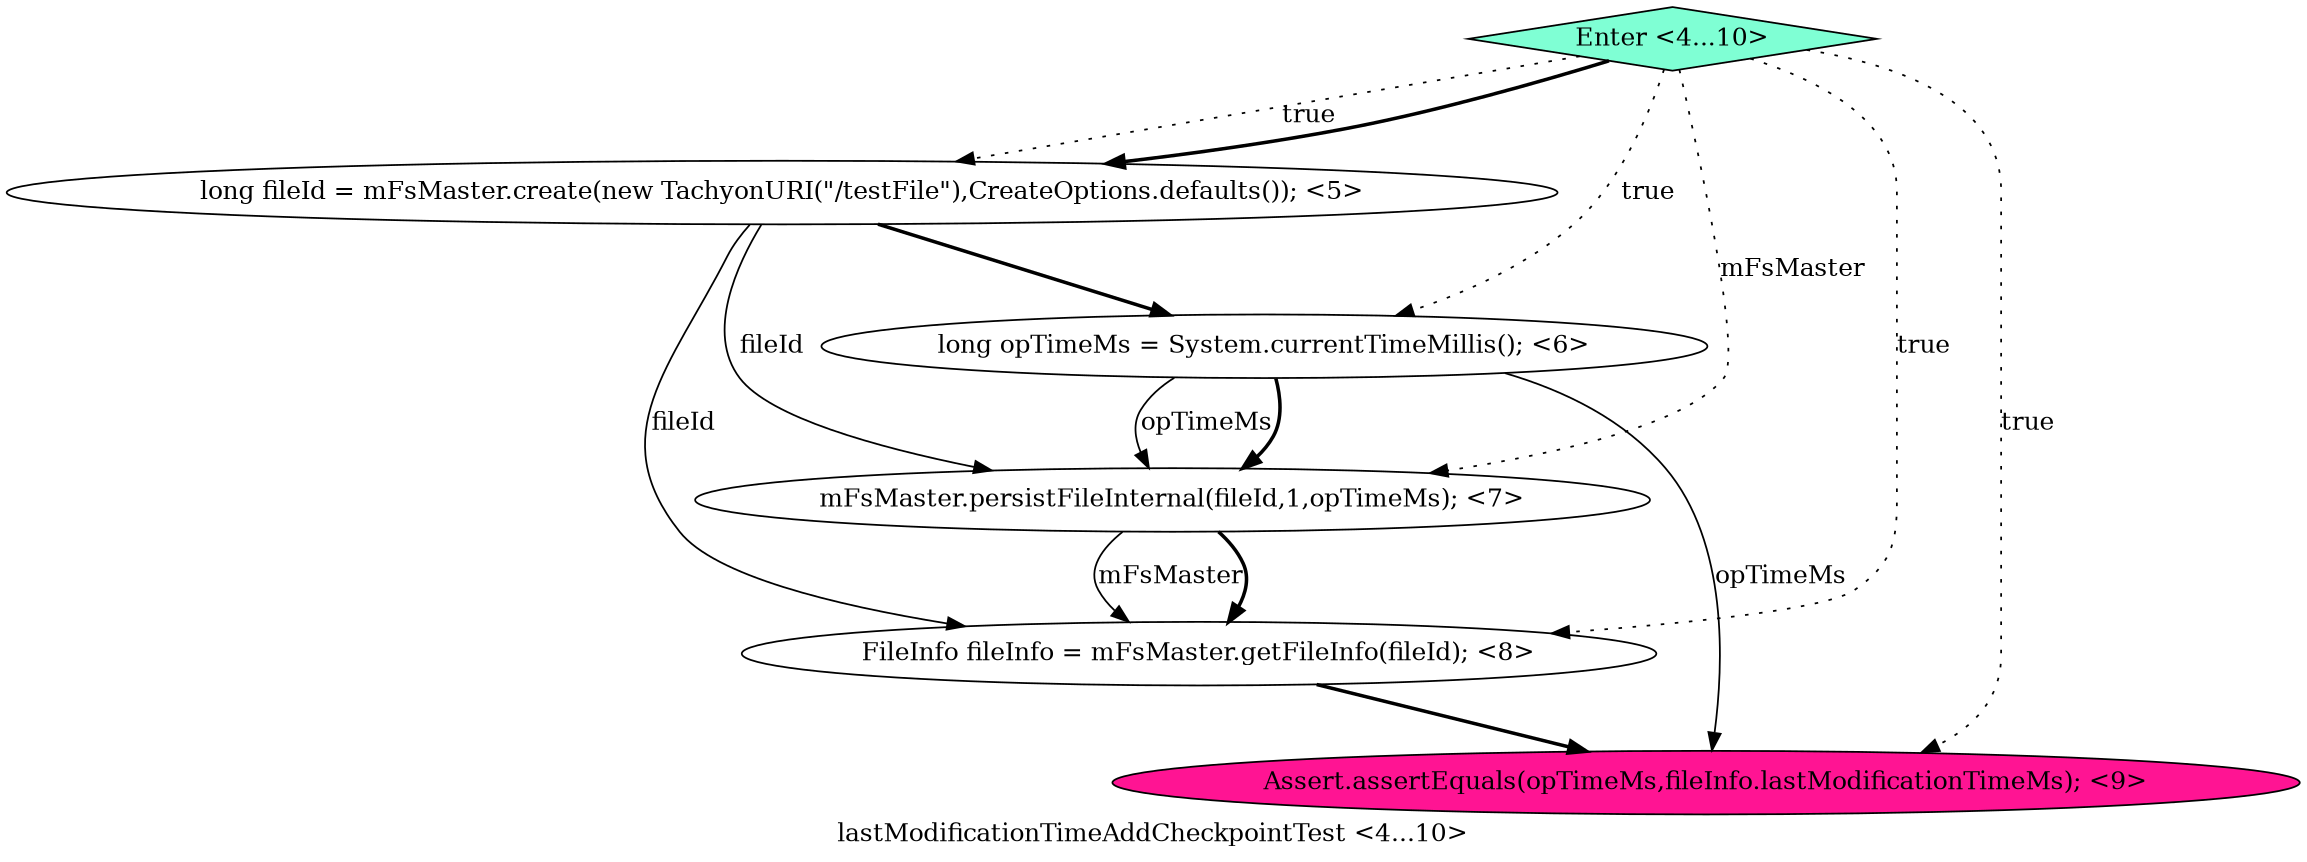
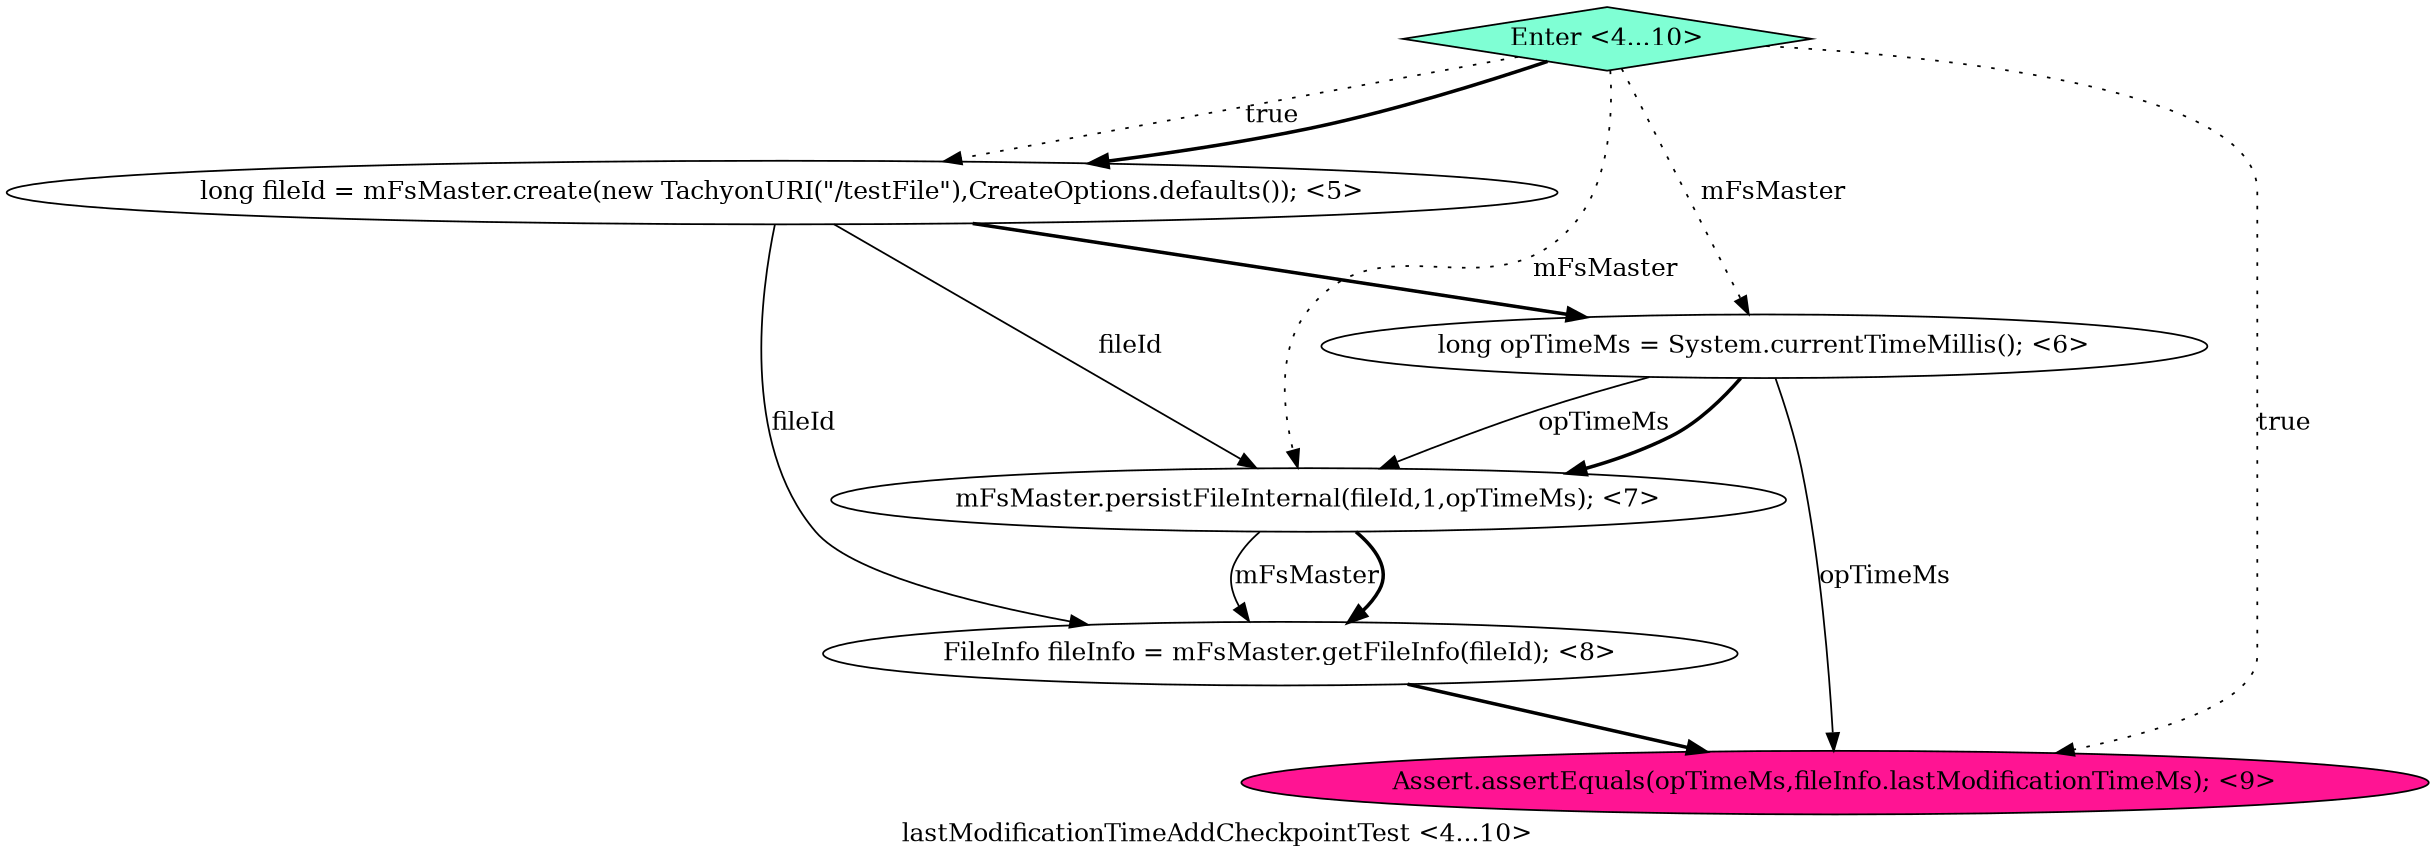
(1649, 193) -> (1773, 193)
(1897, 437) -> none
